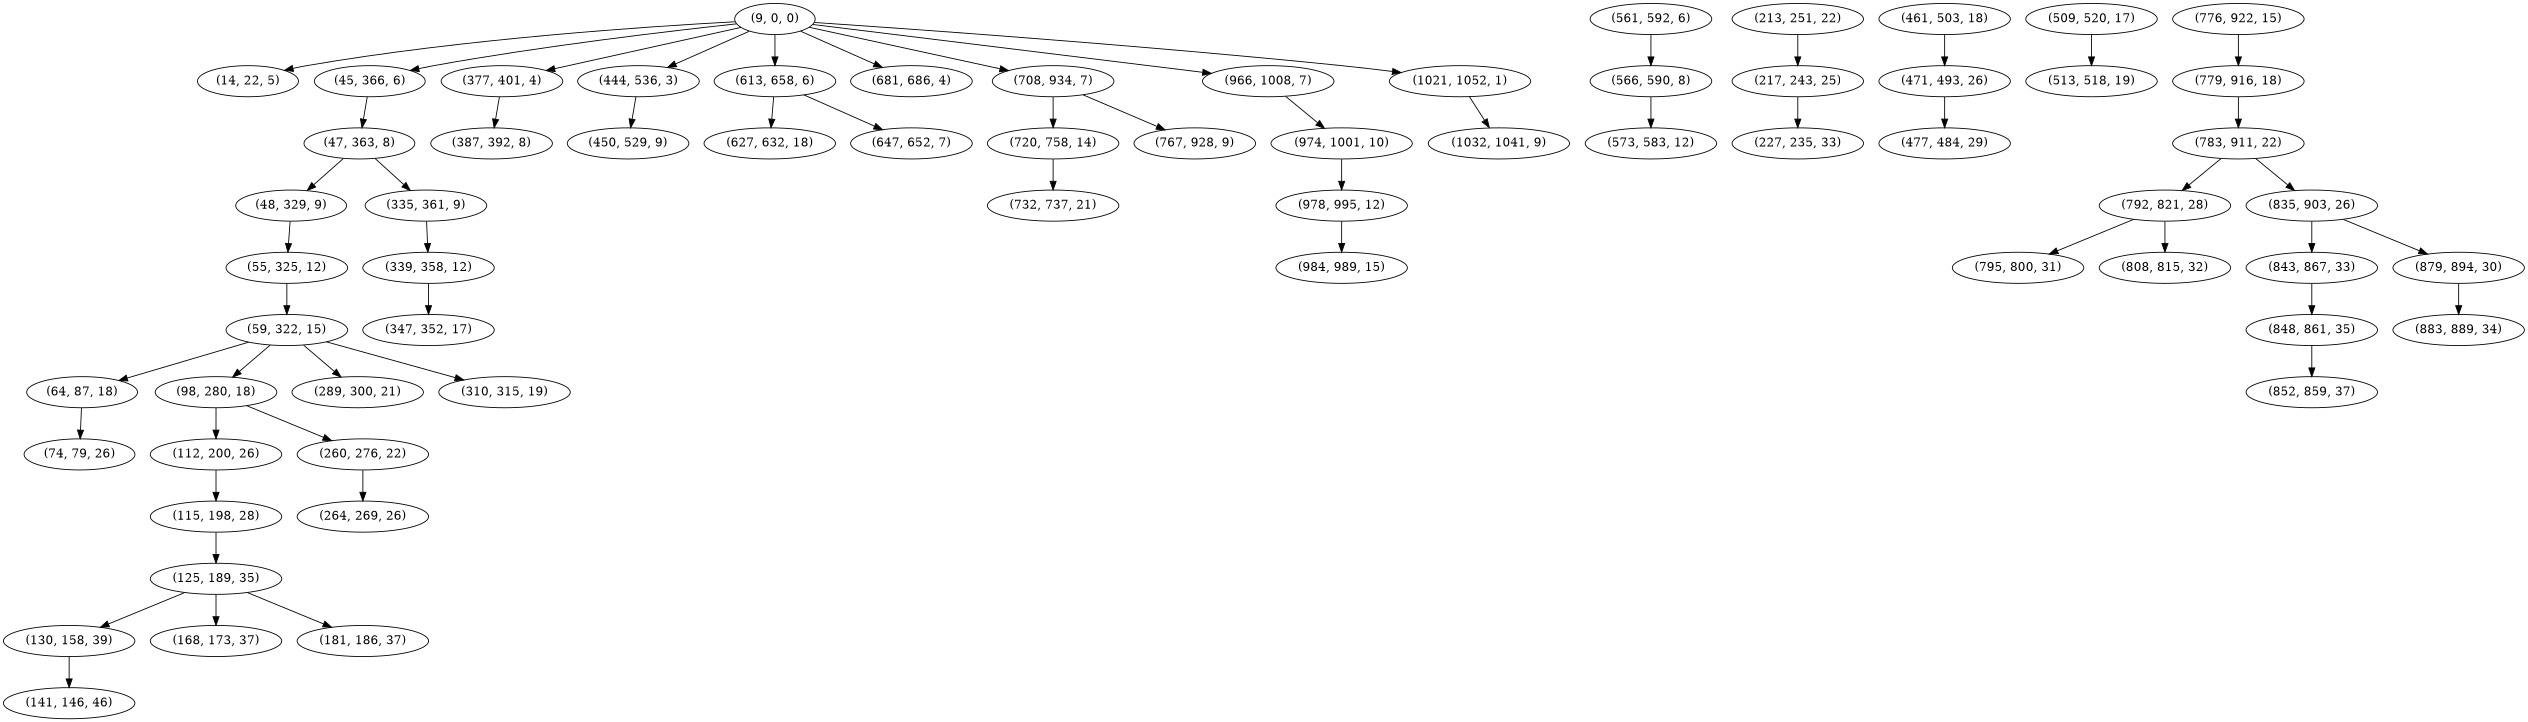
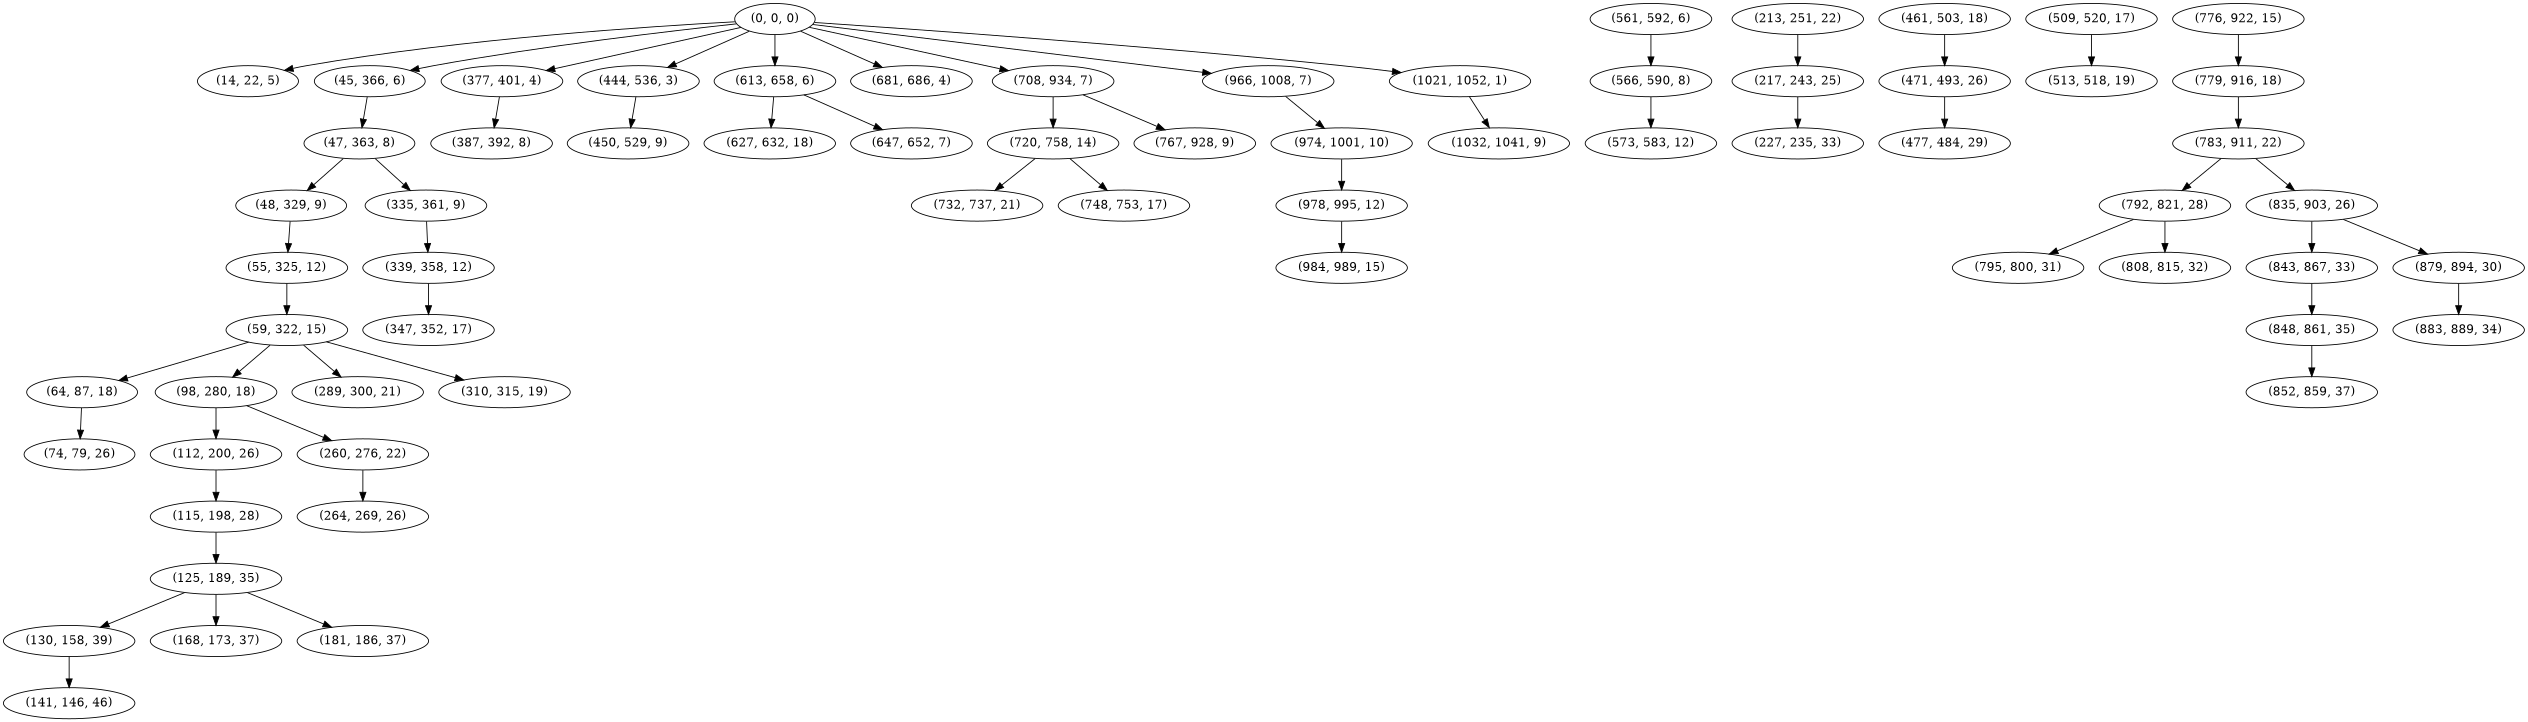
(775, 19) -> (775, 19)
none -> (1124, 206)
